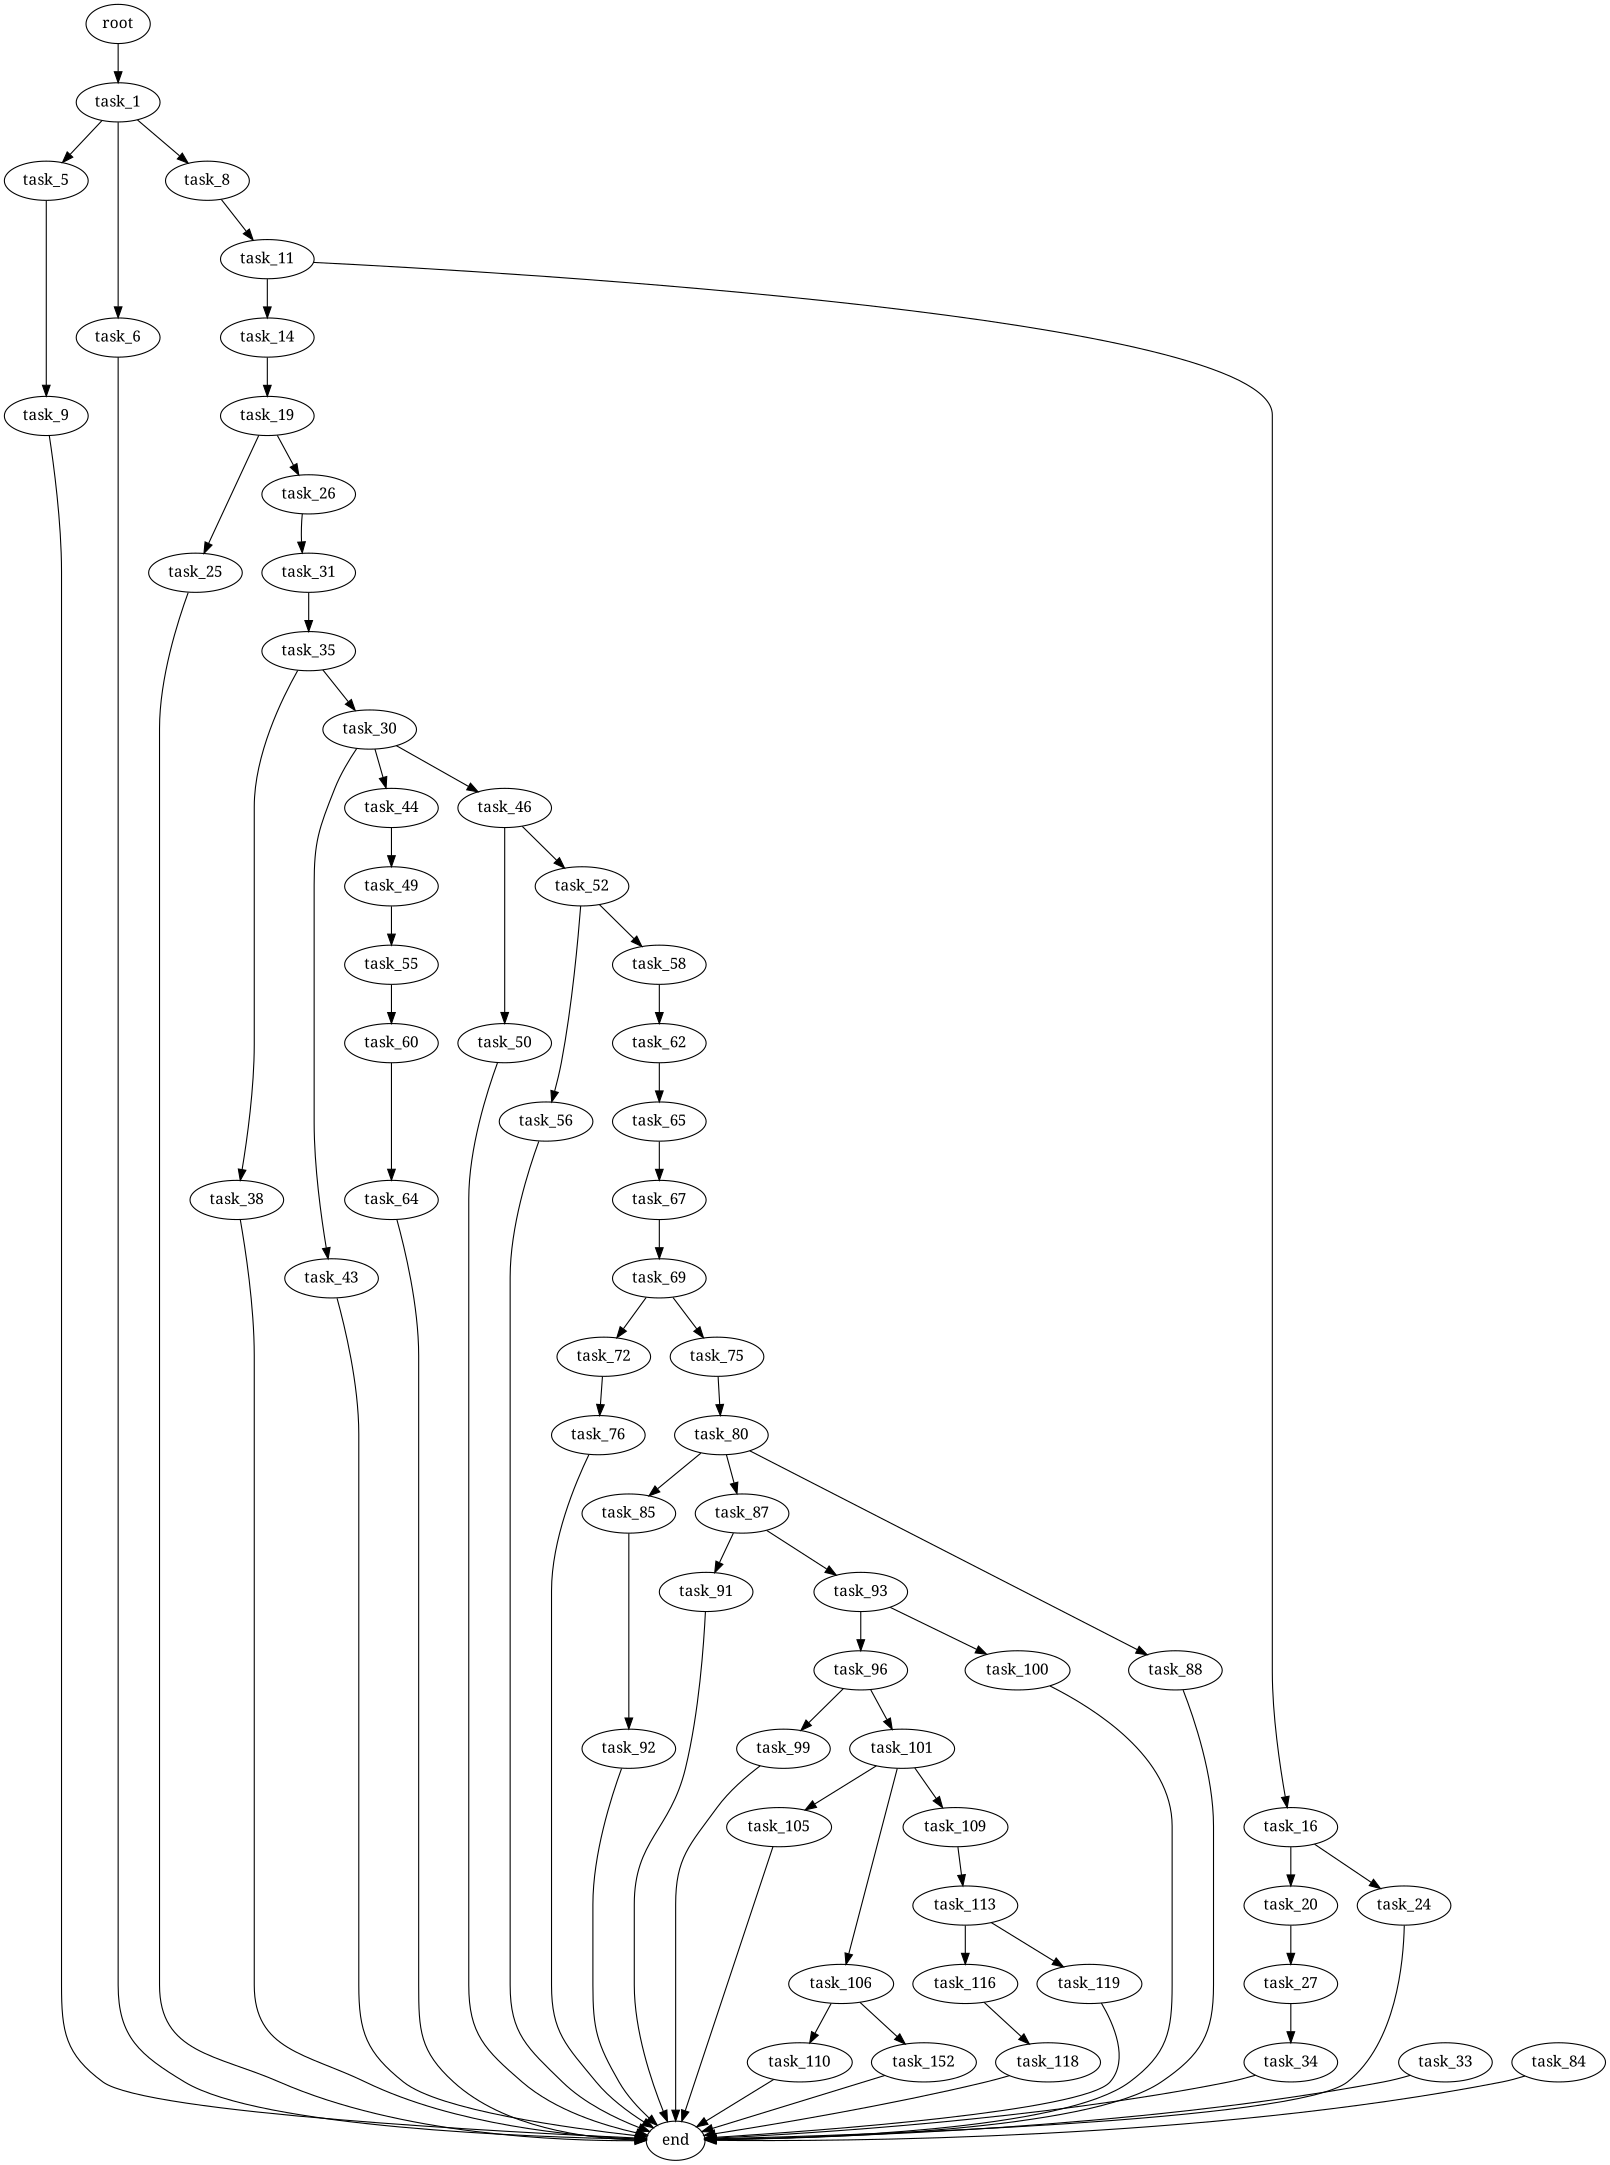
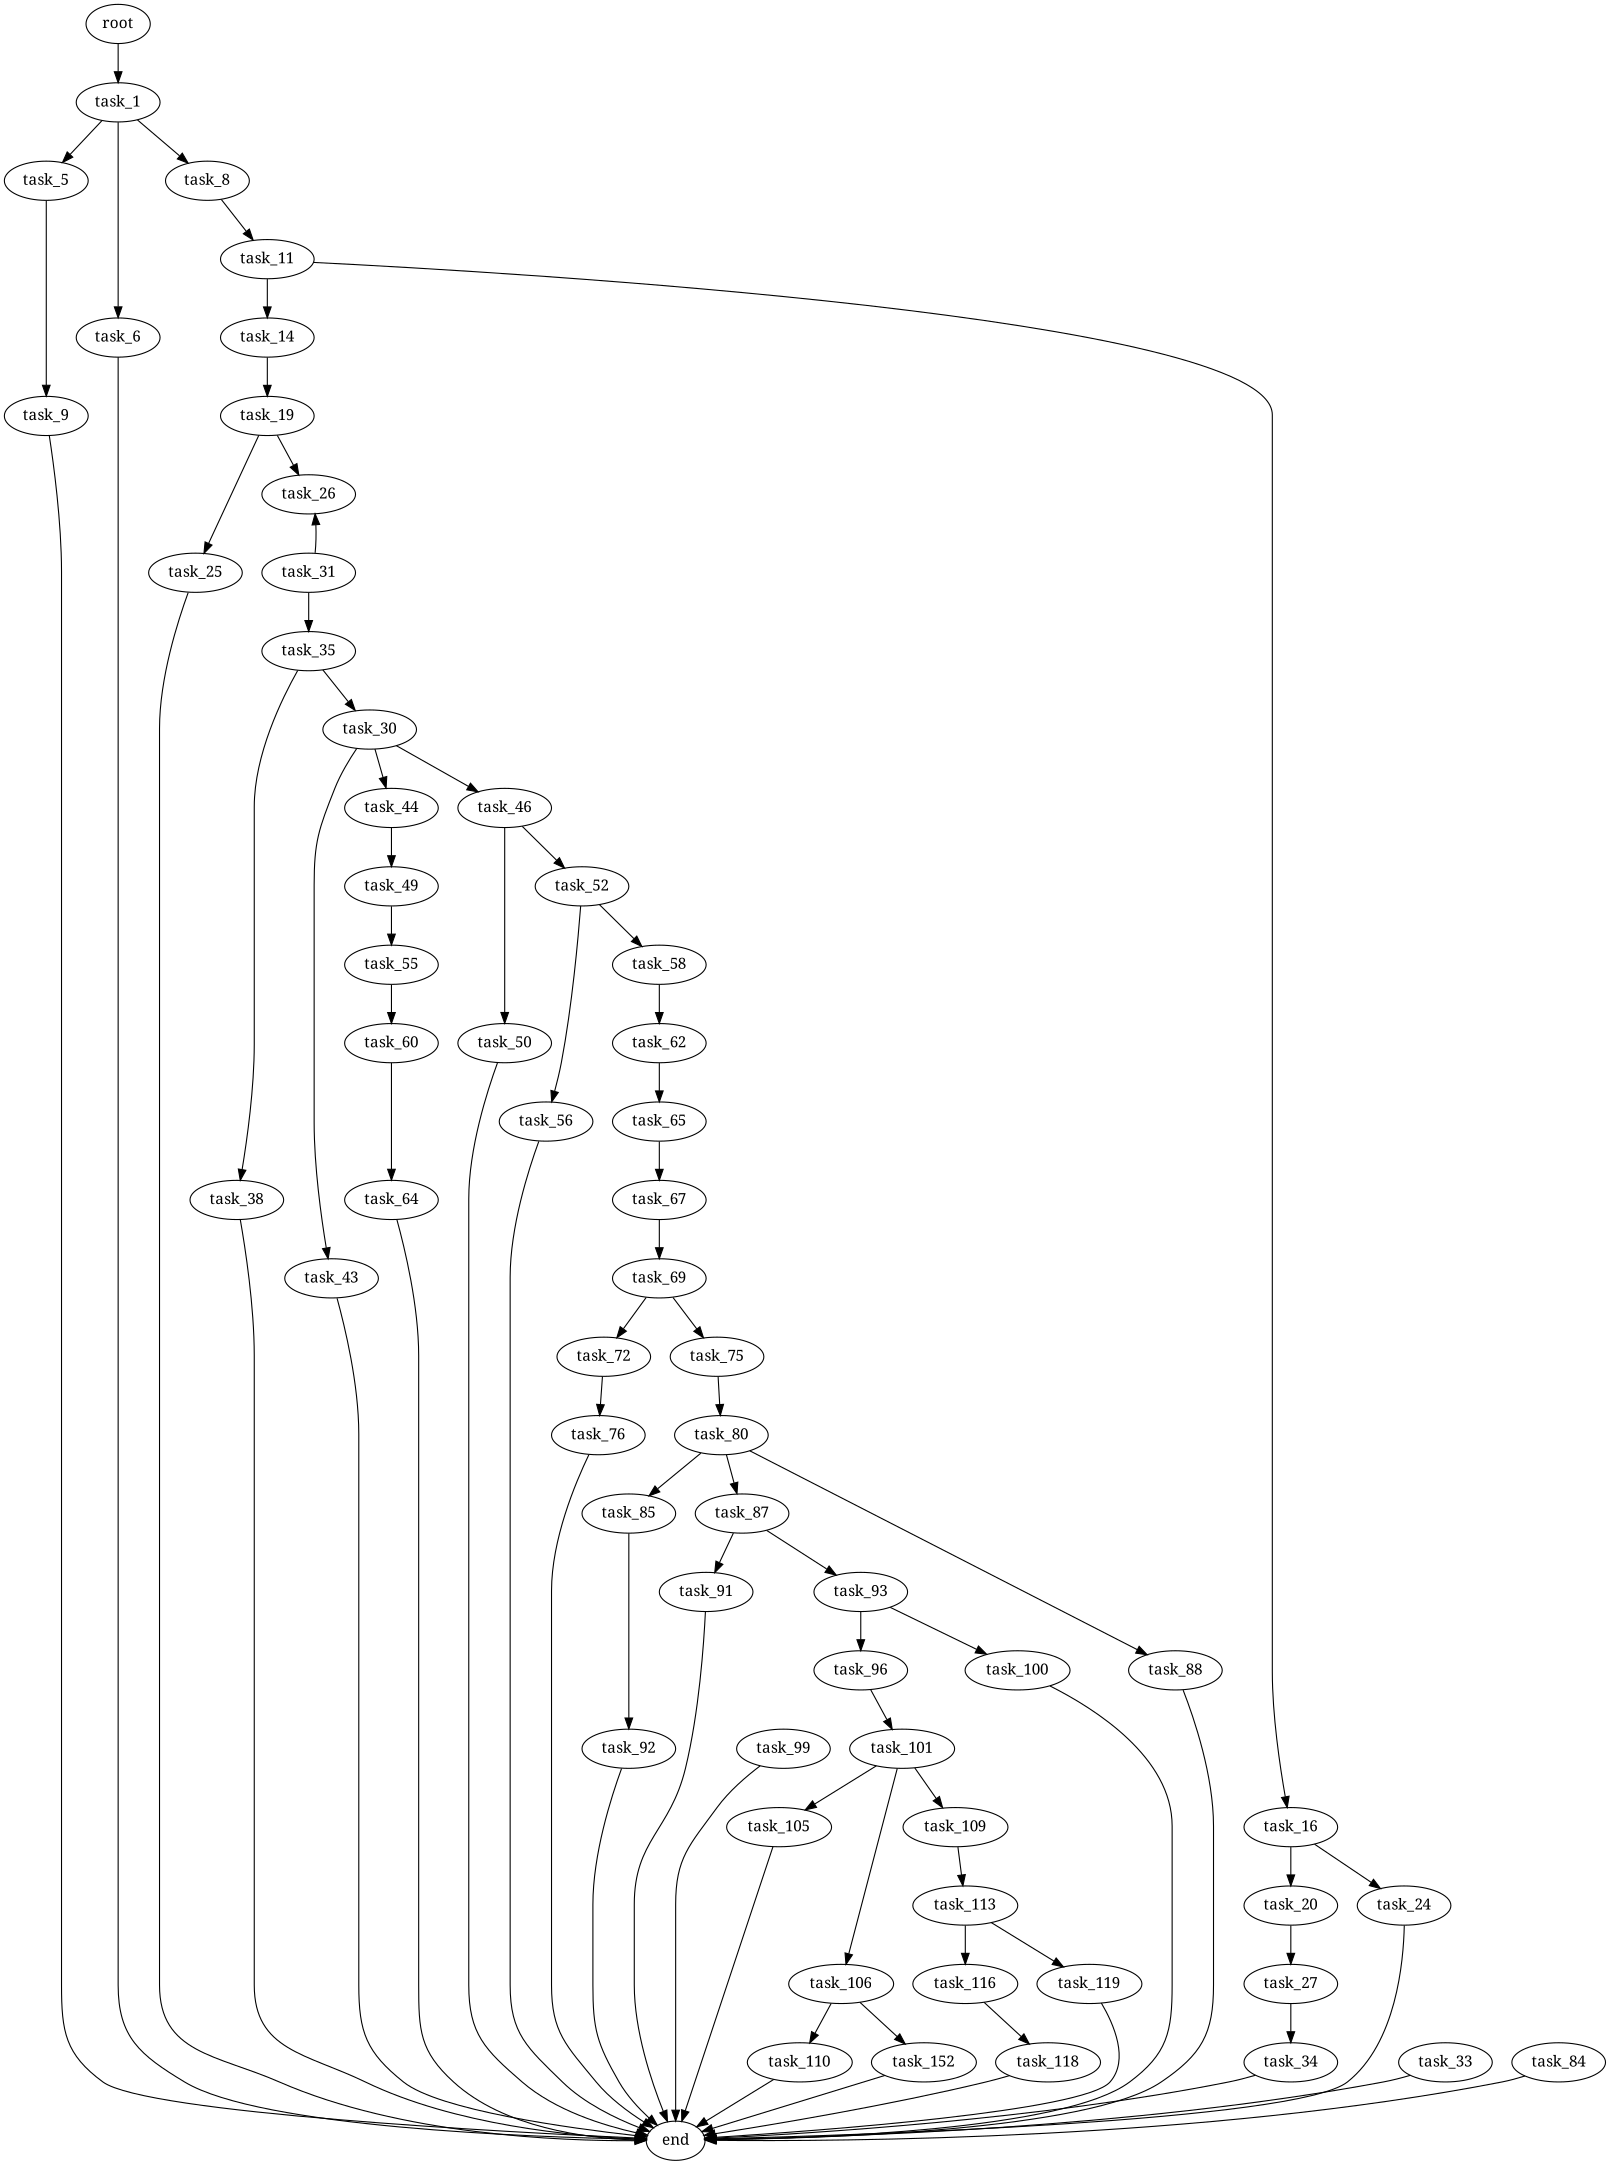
(301, 528) -> (316, 539)
(826, 1706) -> none
